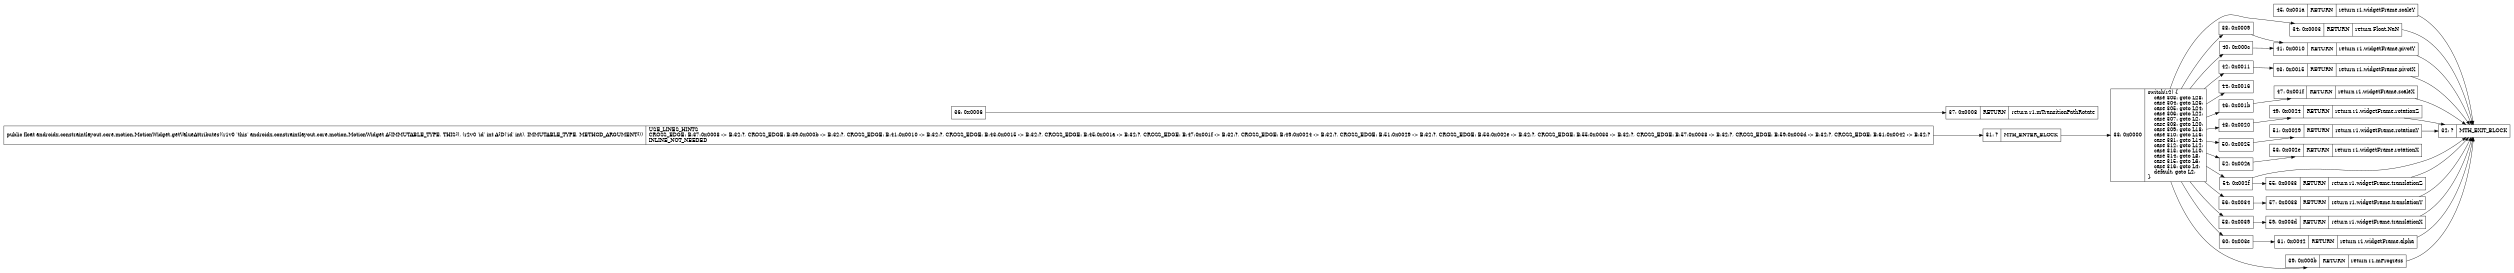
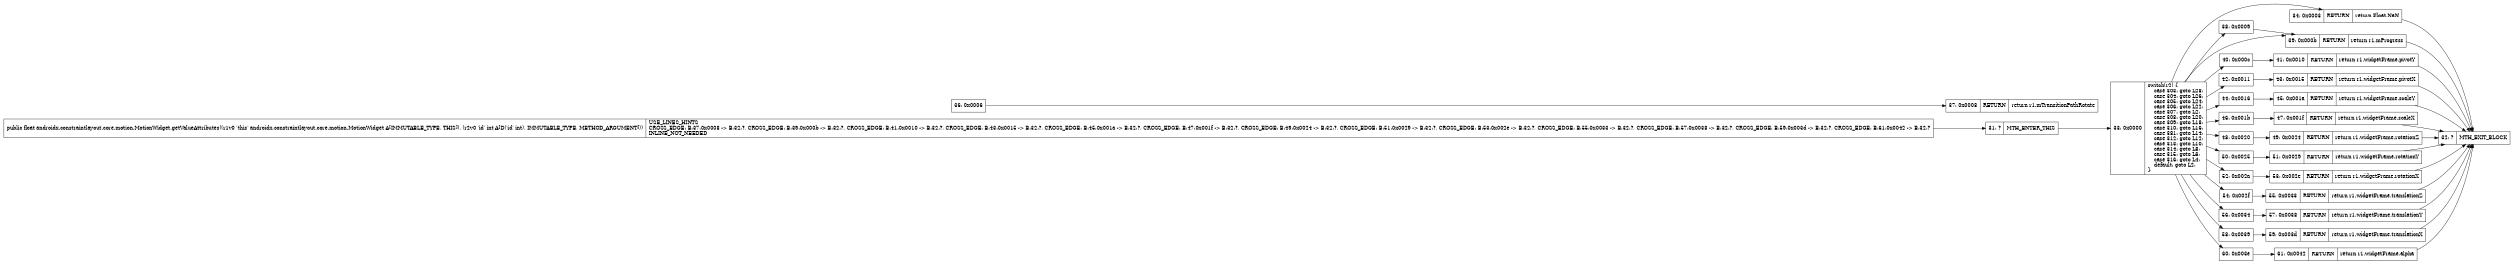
(2265, 39) -> (2272, 32)
none -> (2262, 99)
(2031, 135) -> (2031, 128)
(2361, 171) -> (2440, 161)
